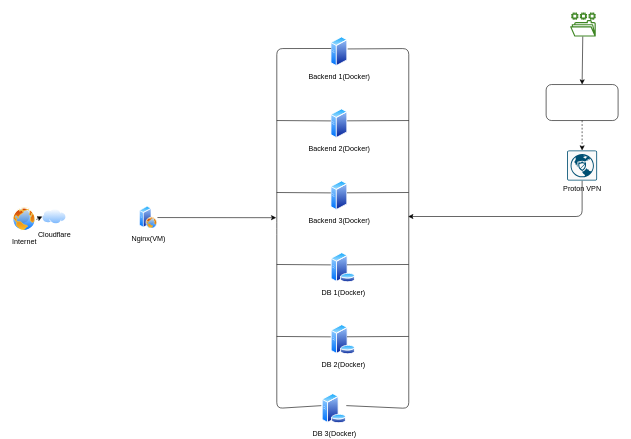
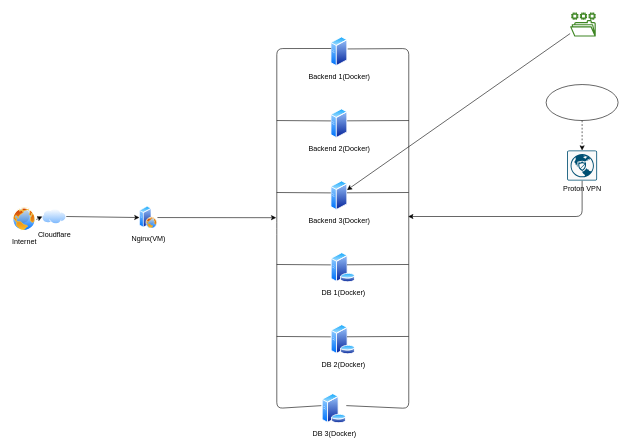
(583, 55) -> (460, 110)
(582, 102) -> (582, 102)
none -> (72, 216)
